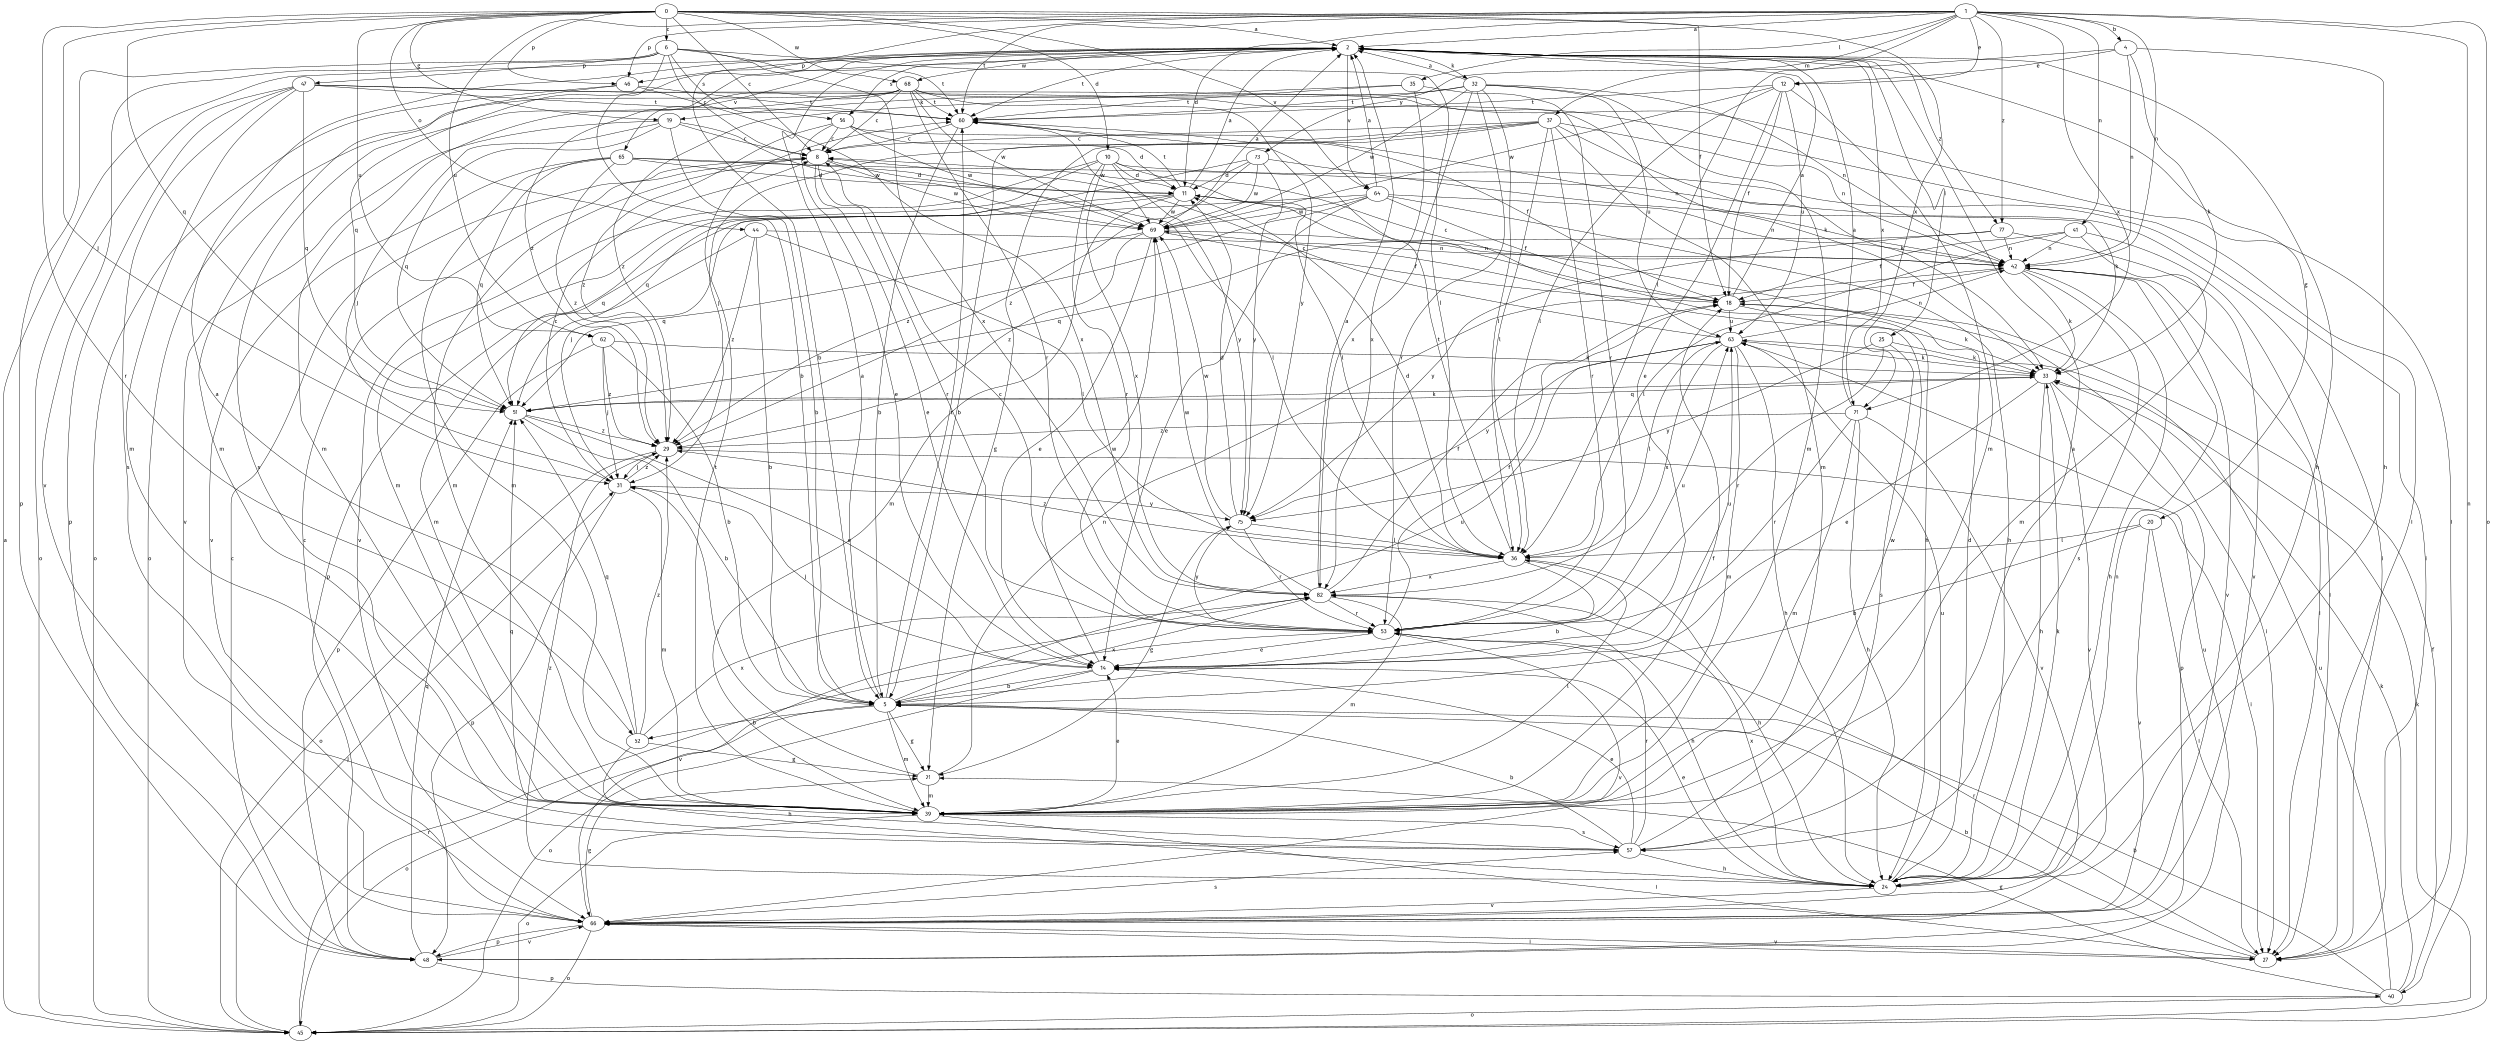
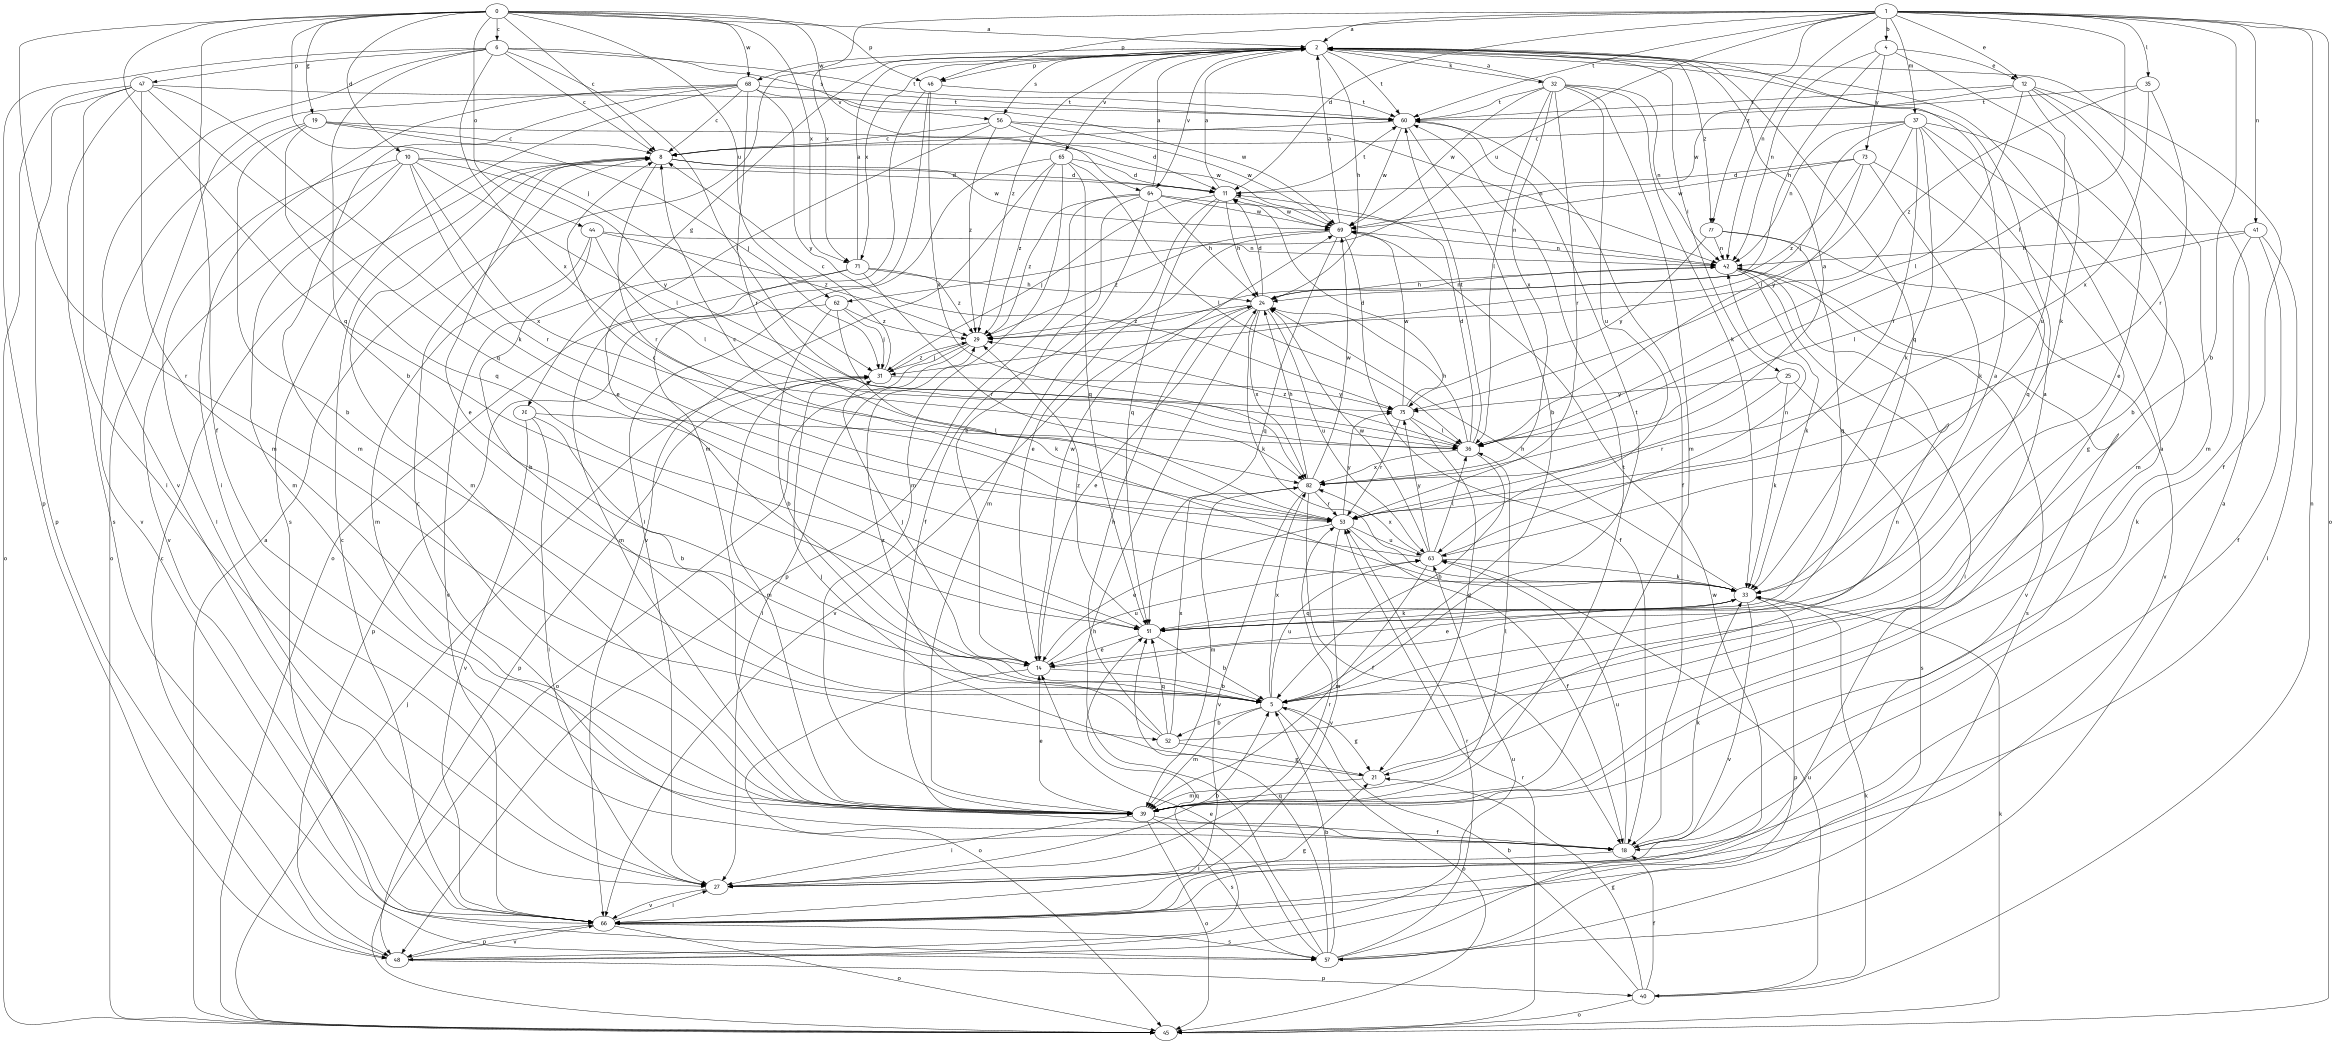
(938, 99) -> (1710, 302)
(1874, 288) -> none
(2022, 522) -> (2137, 522)
(1786, 613) -> (1362, 431)
